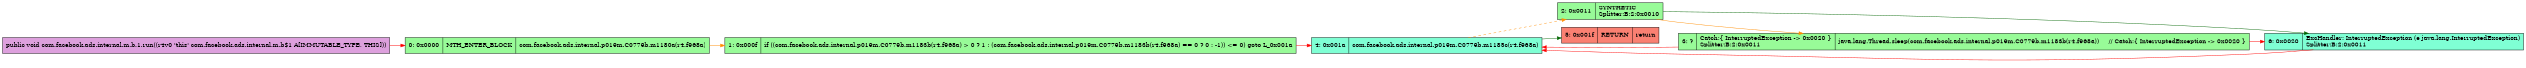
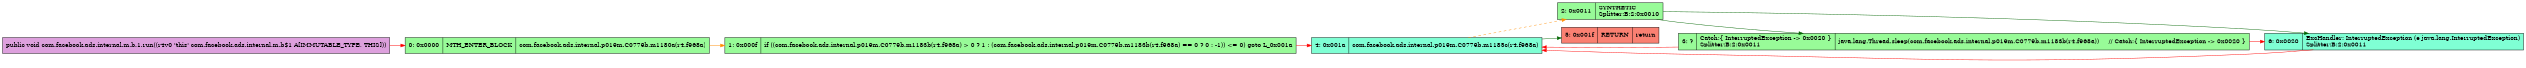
(1728, 27) -> (1728, 27)
